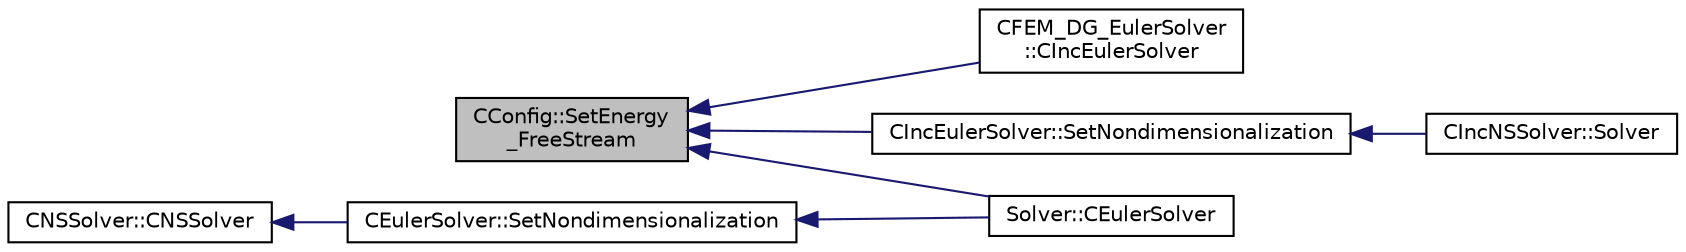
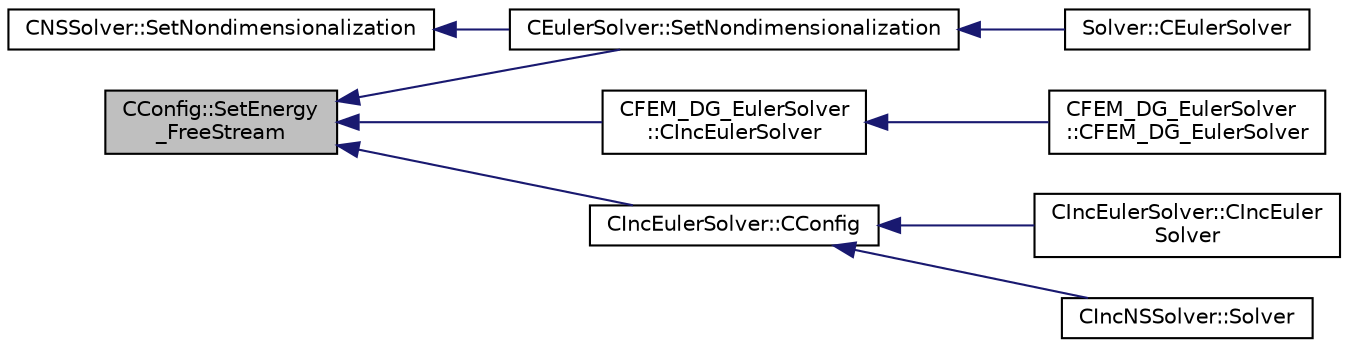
none -> (1187, 122)
(1111, 134) -> (734, 225)
(849, 174) -> (489, 73)
(140, 222) -> (221, 29)
none -> (1187, 225)
